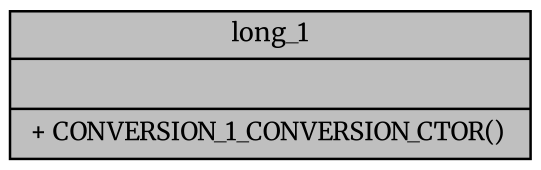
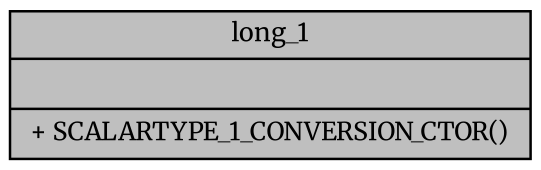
(268, 133) -> (270, 133)
